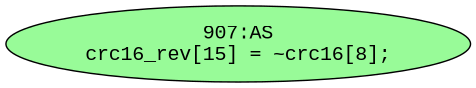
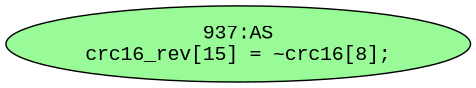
(238, 44) -> (238, 44)
